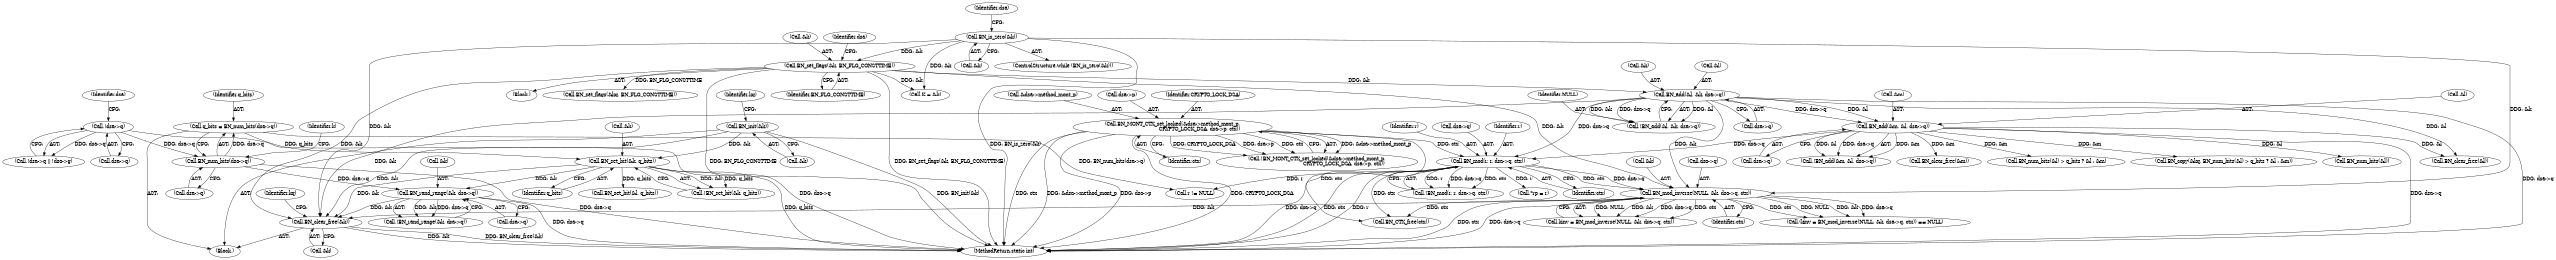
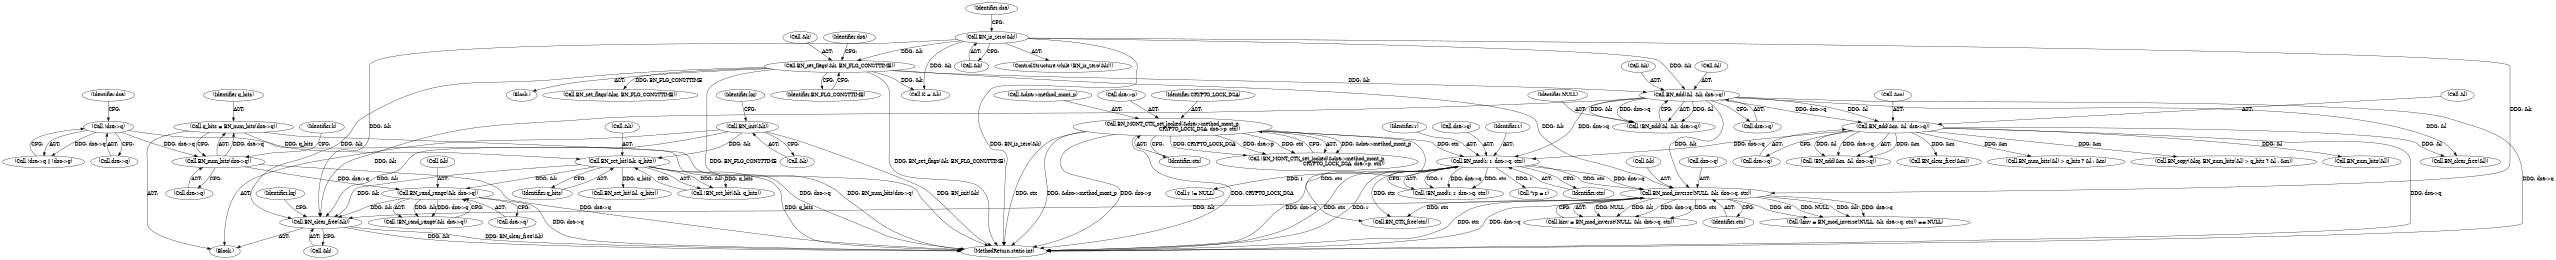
none -> (1361, 44)
(844, 81) -> (844, 81)
(722, 137) -> (680, 153)
